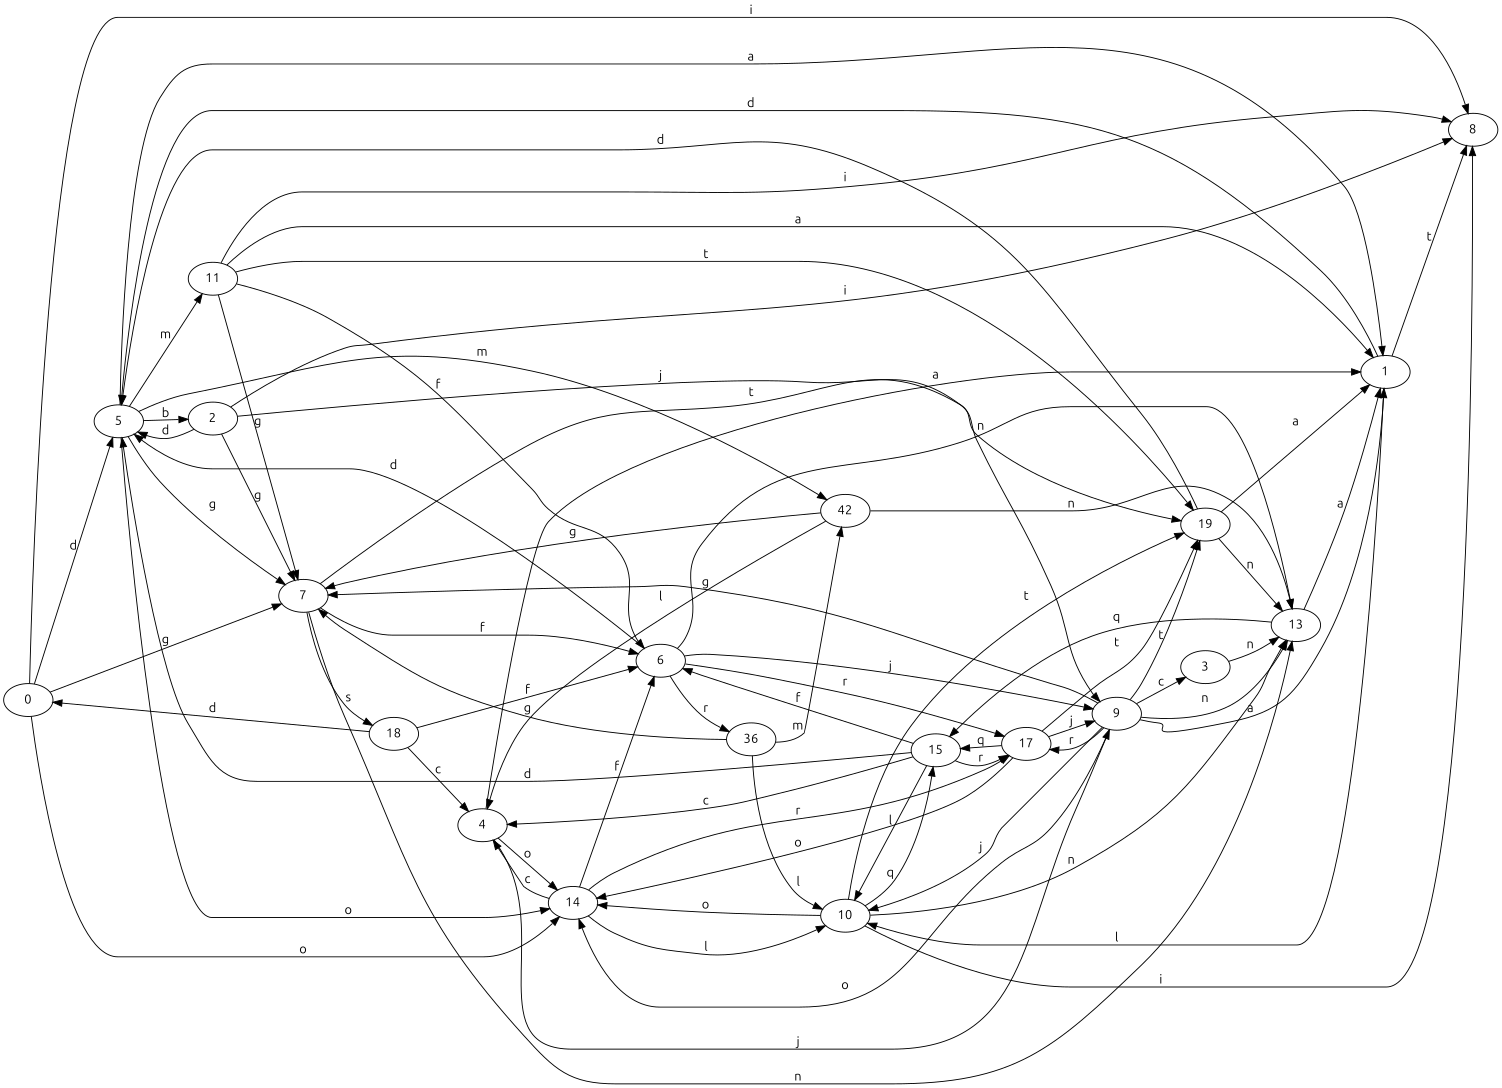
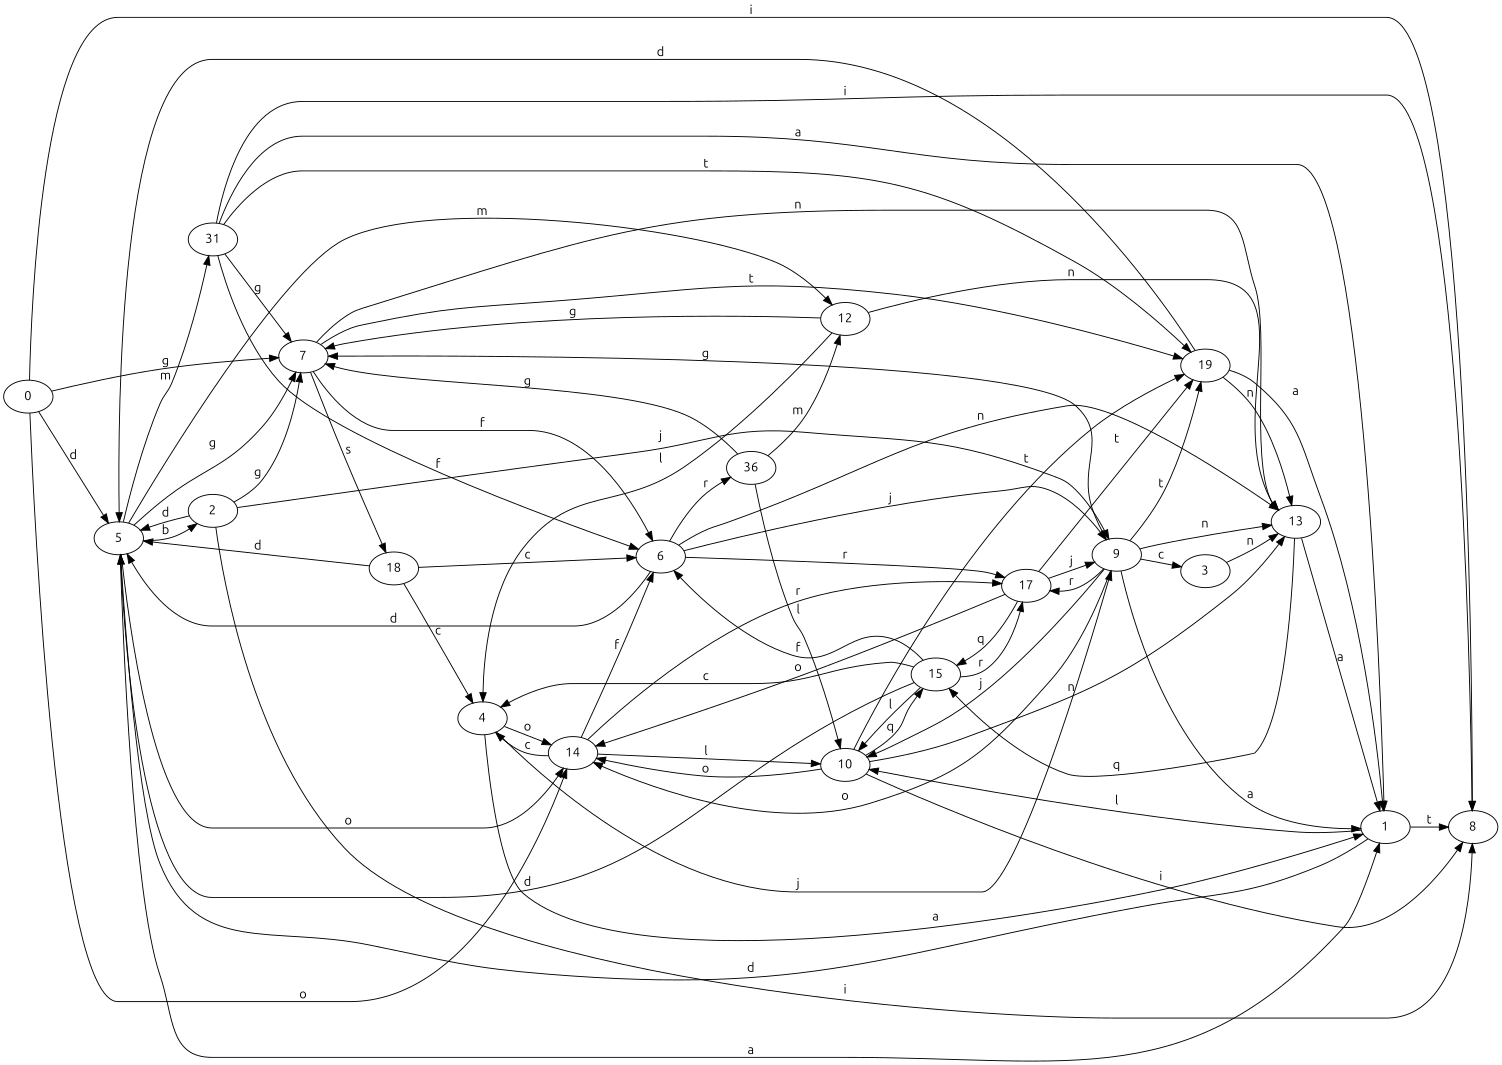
(213, 279) -> (213, 239)
(845, 511) -> (845, 319)
(528, 690) -> (528, 555)
(216, 717) -> (261, 554)
